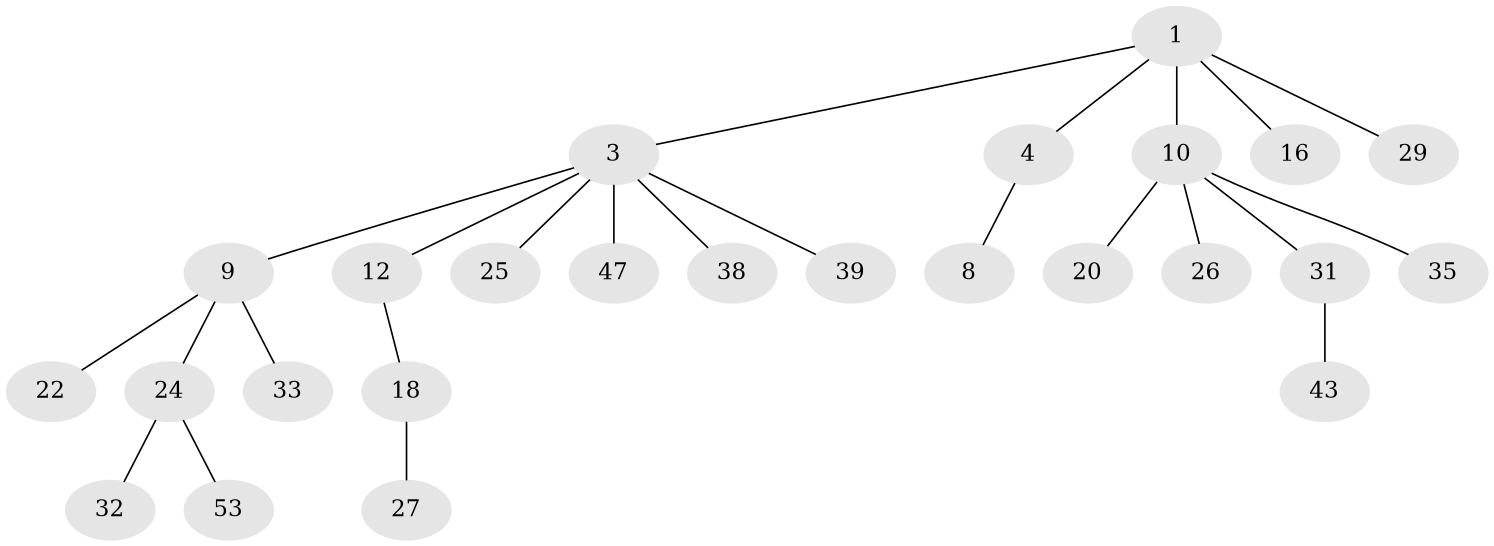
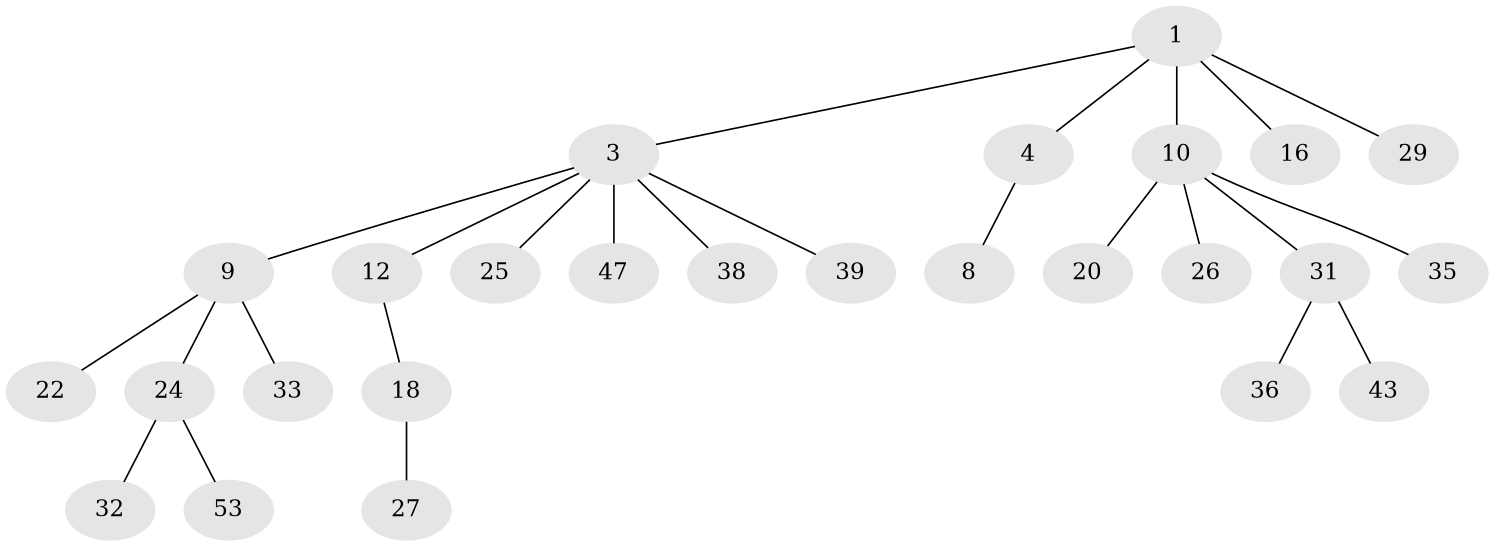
none -> (1266, 392)
